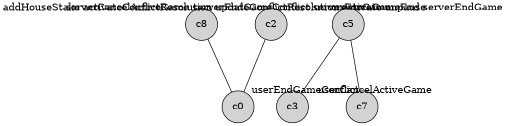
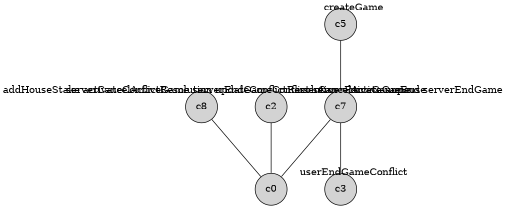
(320, 66) -> (341, 148)
none -> (306, 148)
